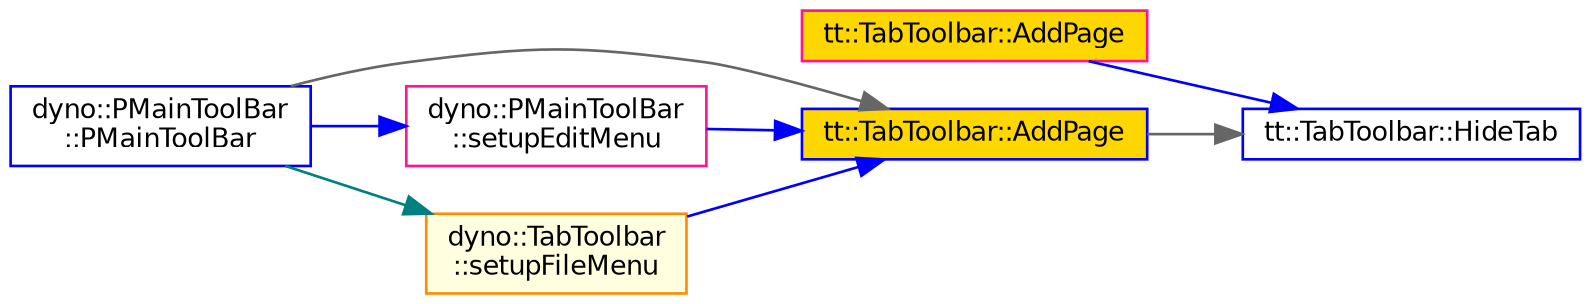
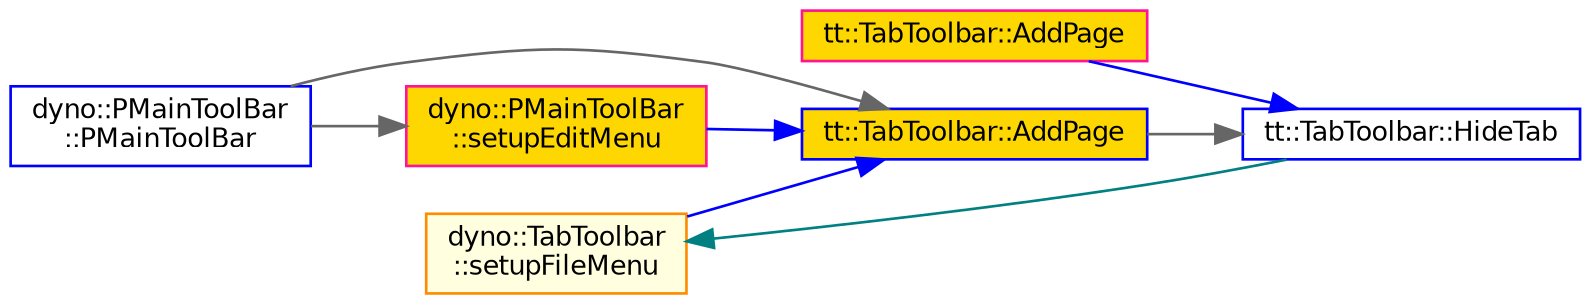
(345, 126) -> (345, 126)
(556, 126) -> (556, 126)
(345, 186) -> (1001, 205)
